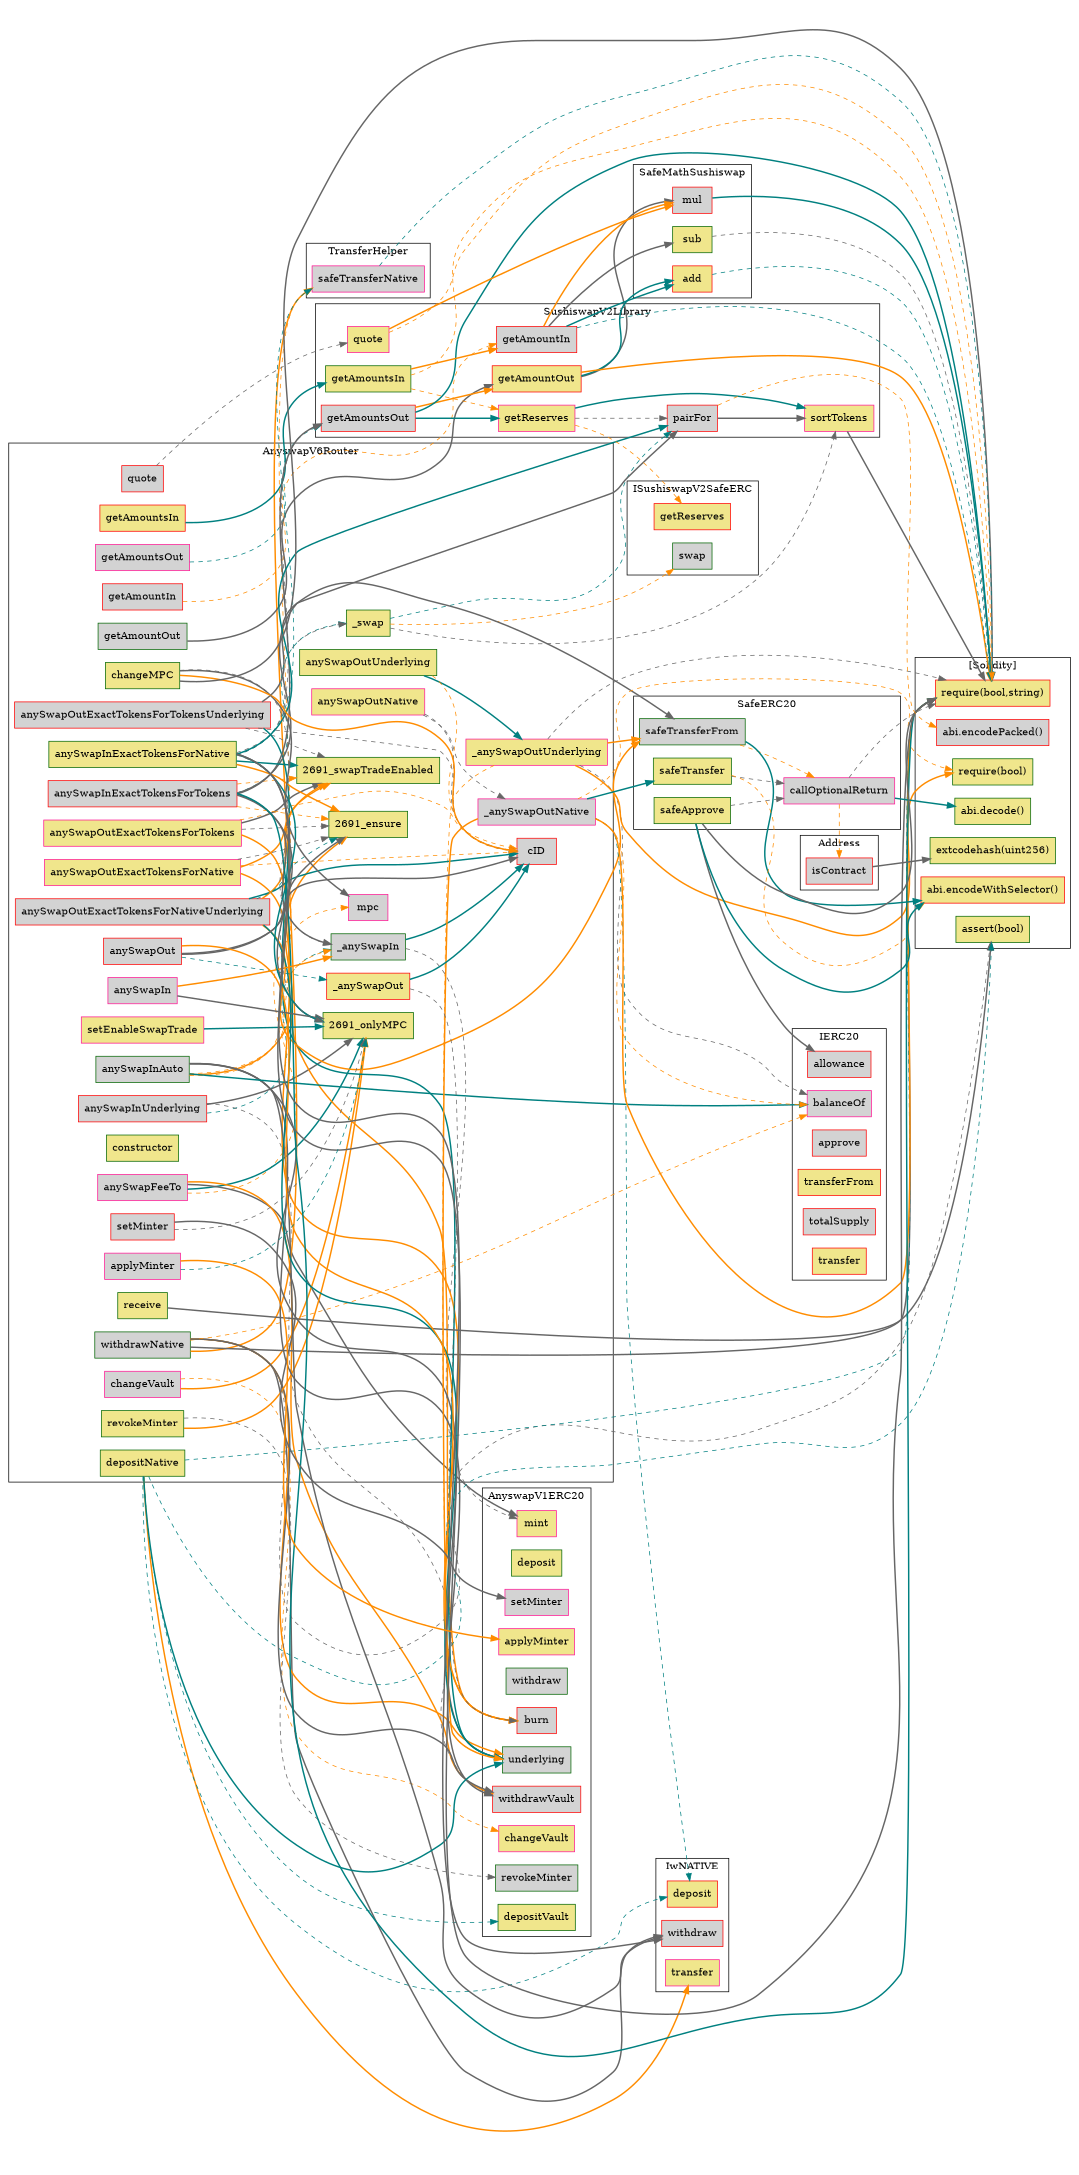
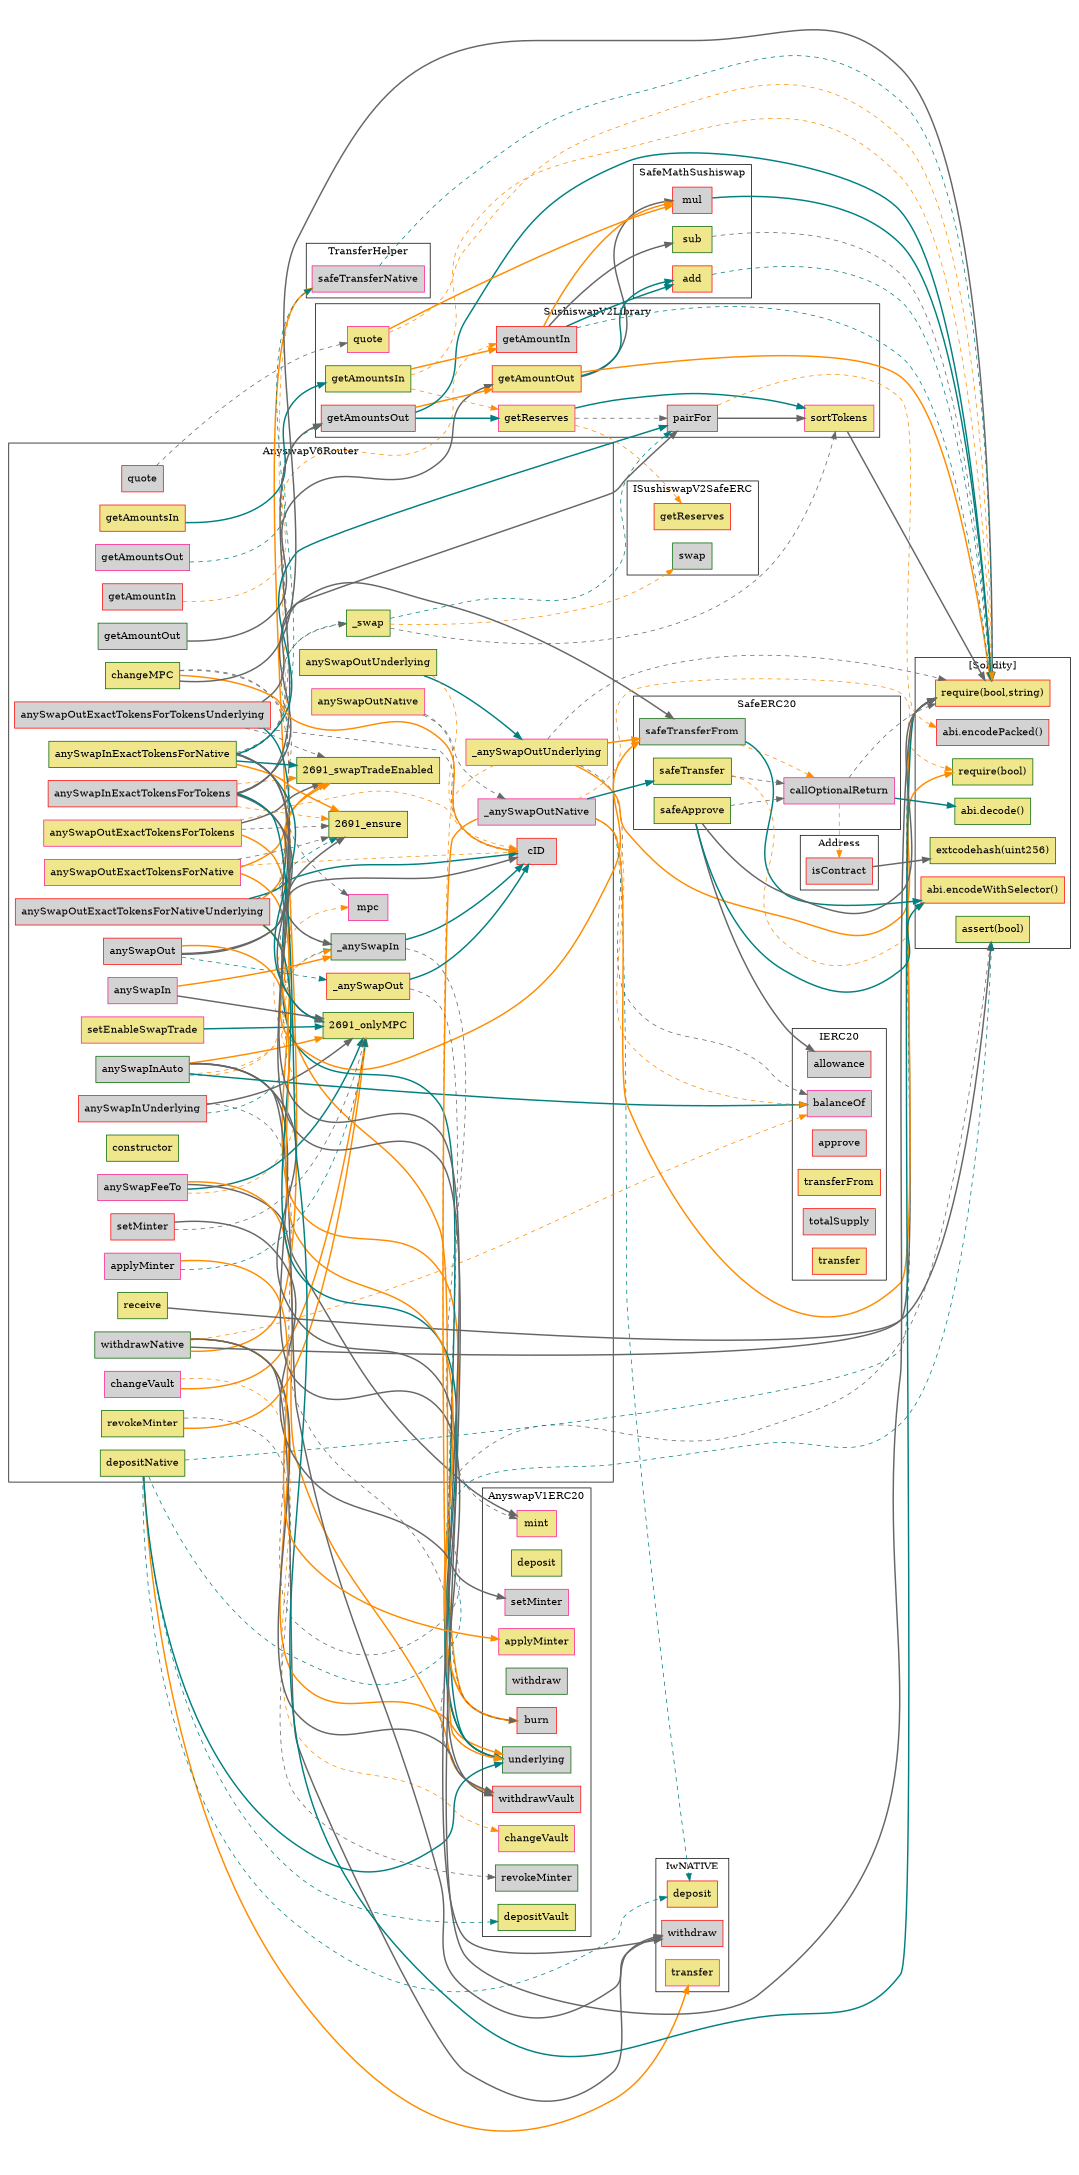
(291, 753) -> (291, 753)
(291, 982) -> (253, 1053)
